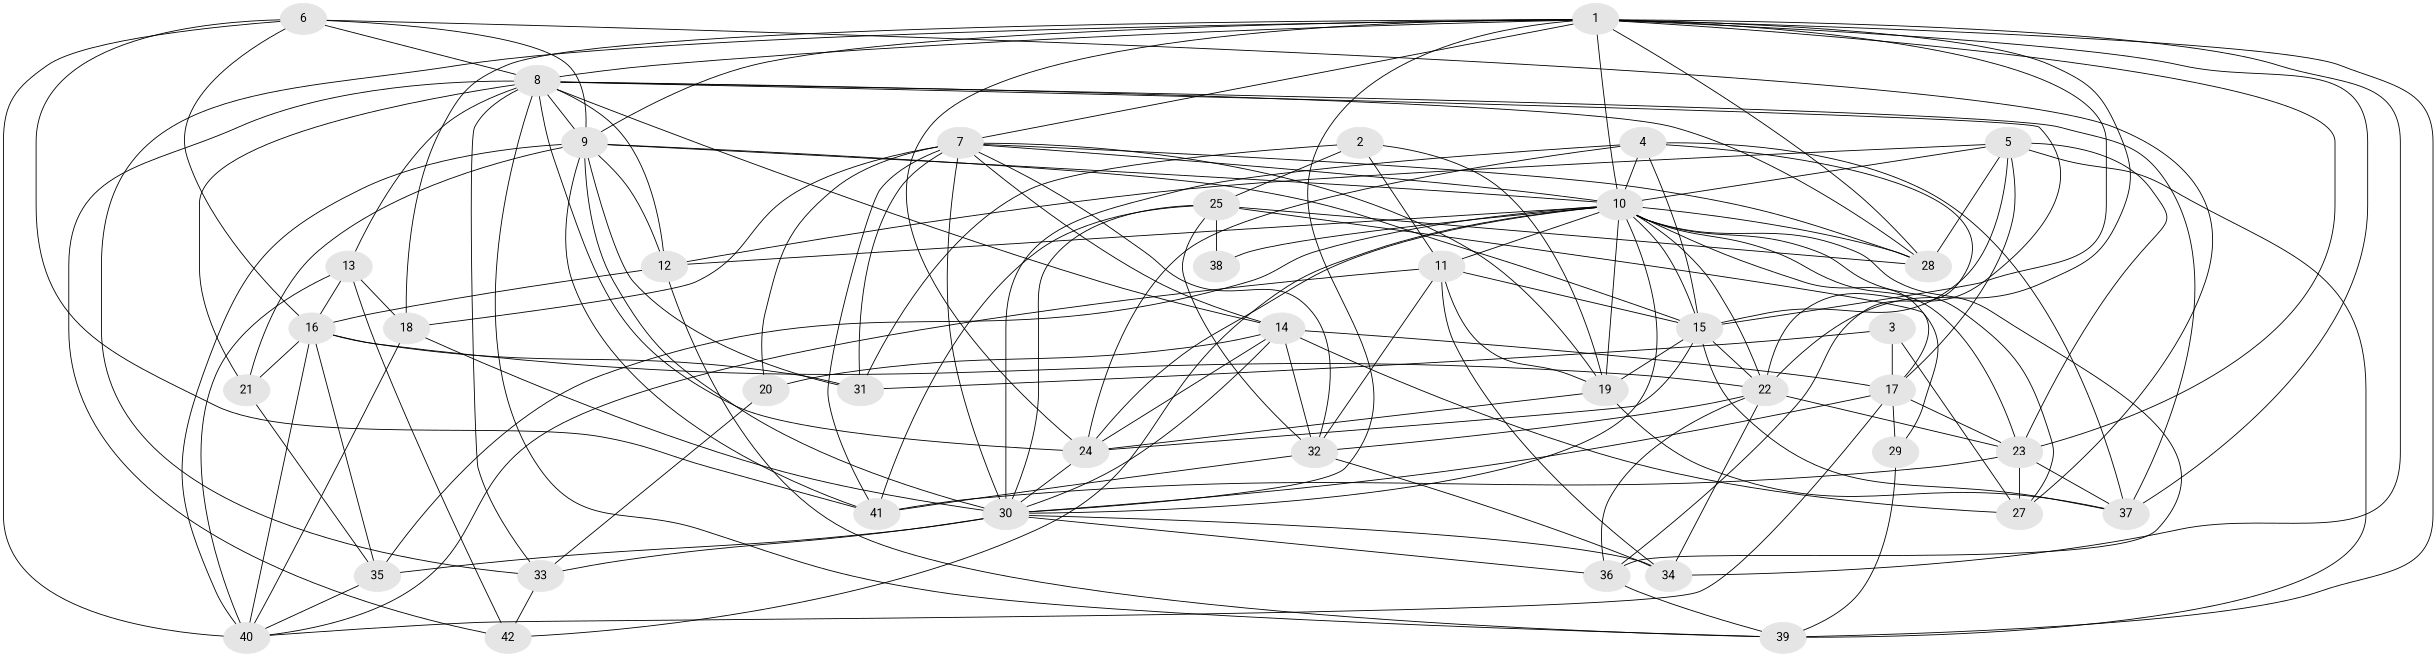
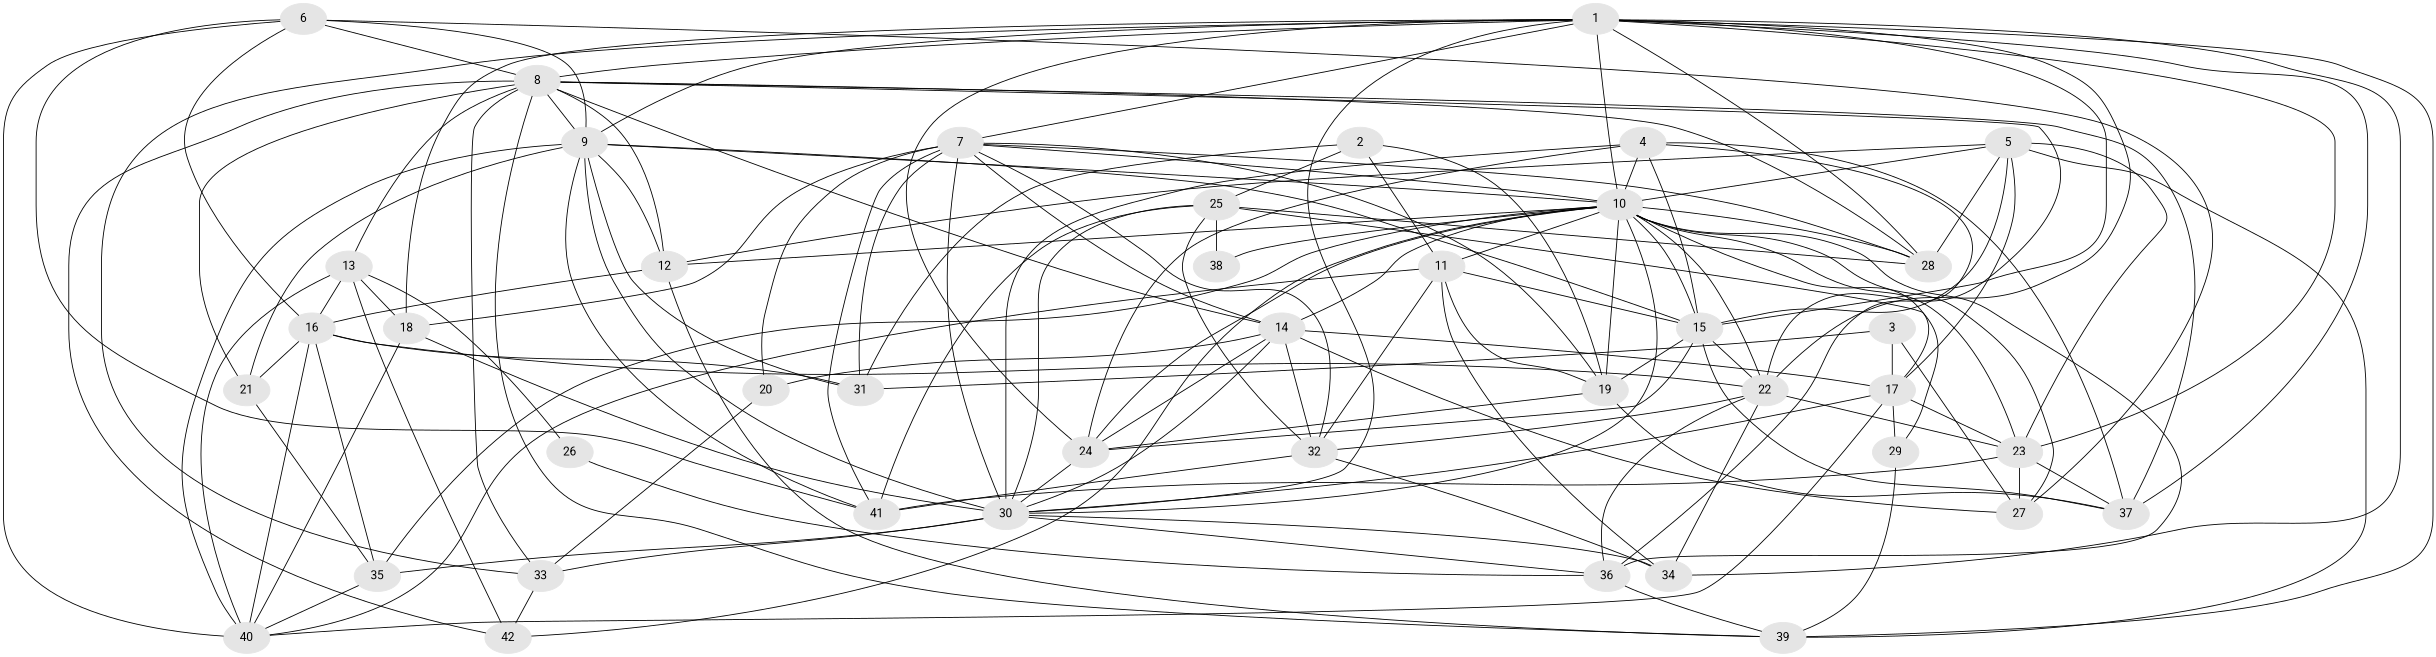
none -> (1417, 248)
(762, 415) -> none
none -> (570, 452)
